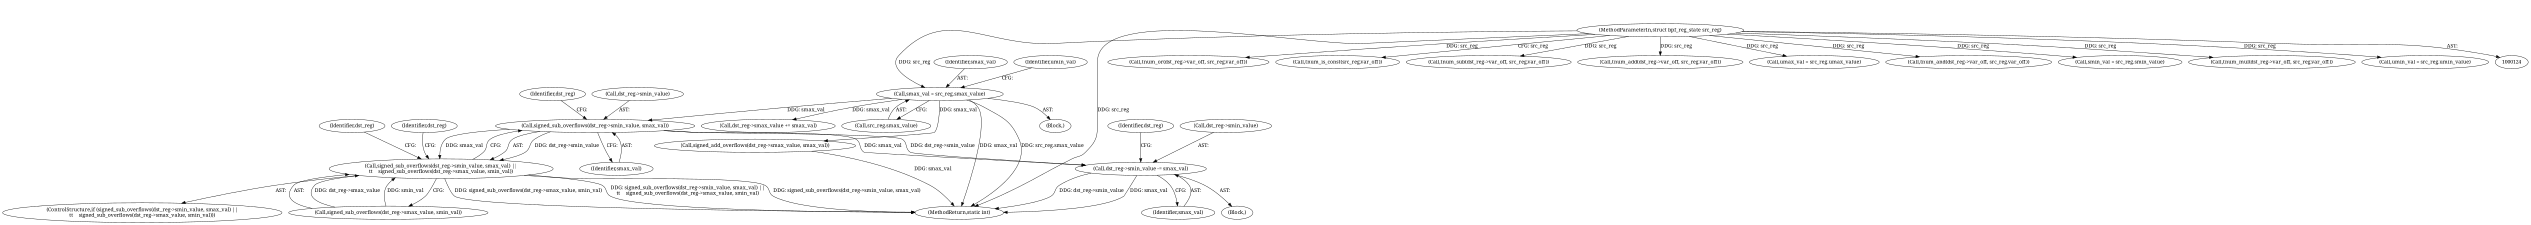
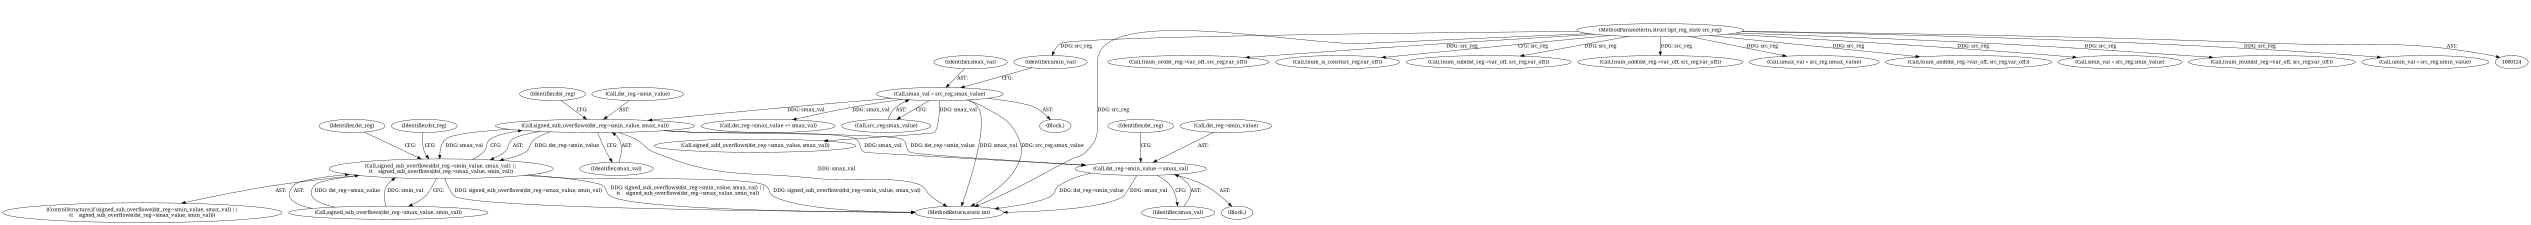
(1212, 37) -> (1313, 35)
(886, 167) -> (781, 176)
